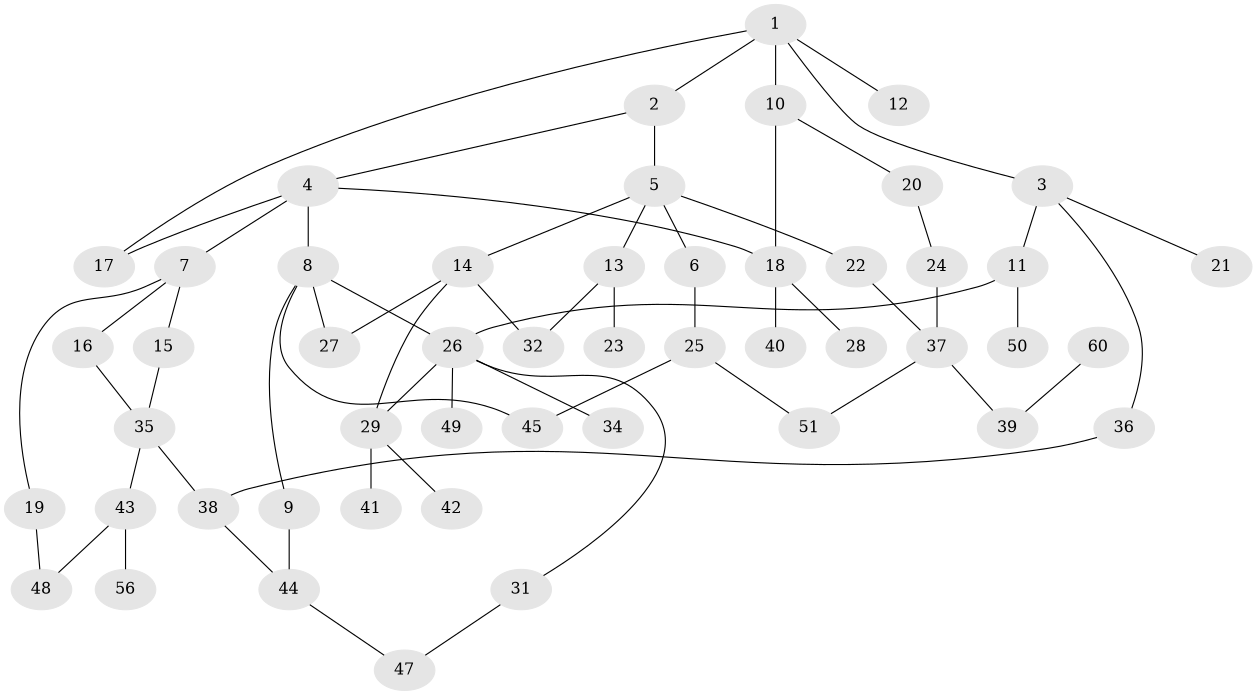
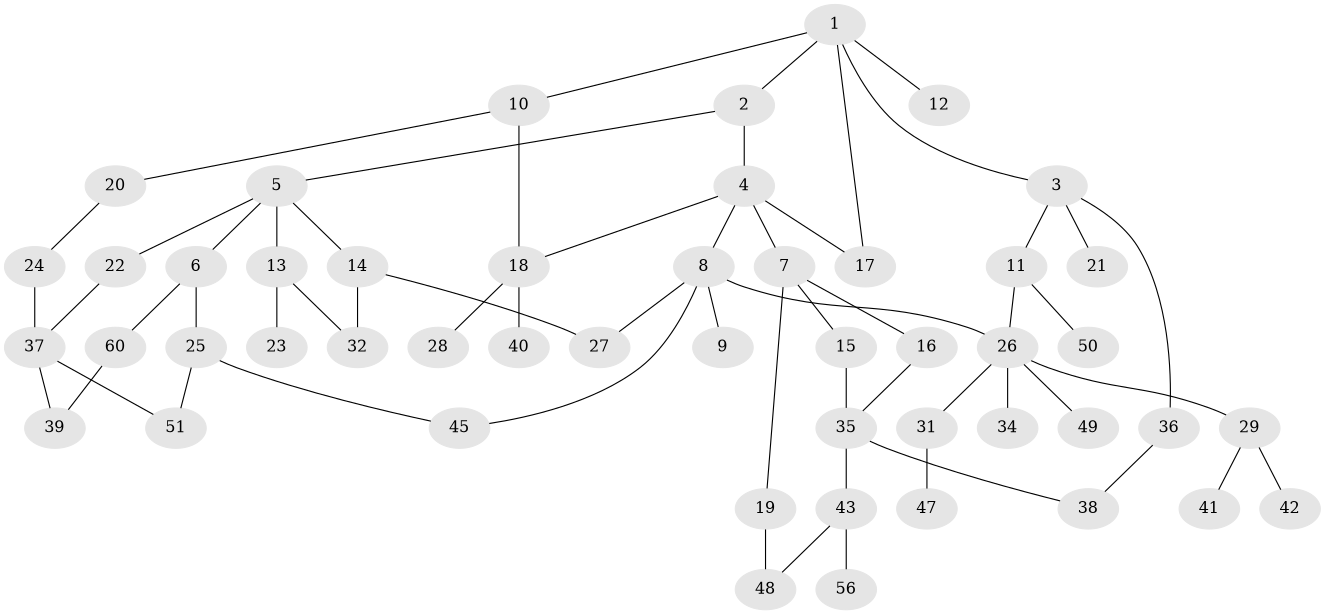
none -> (156, 307)
(404, 342) -> none
(289, 590) -> none
